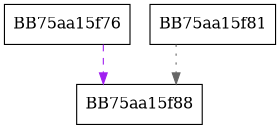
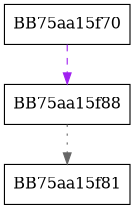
(67, 24) -> (67, 24)
(176, 59) -> (67, 139)
